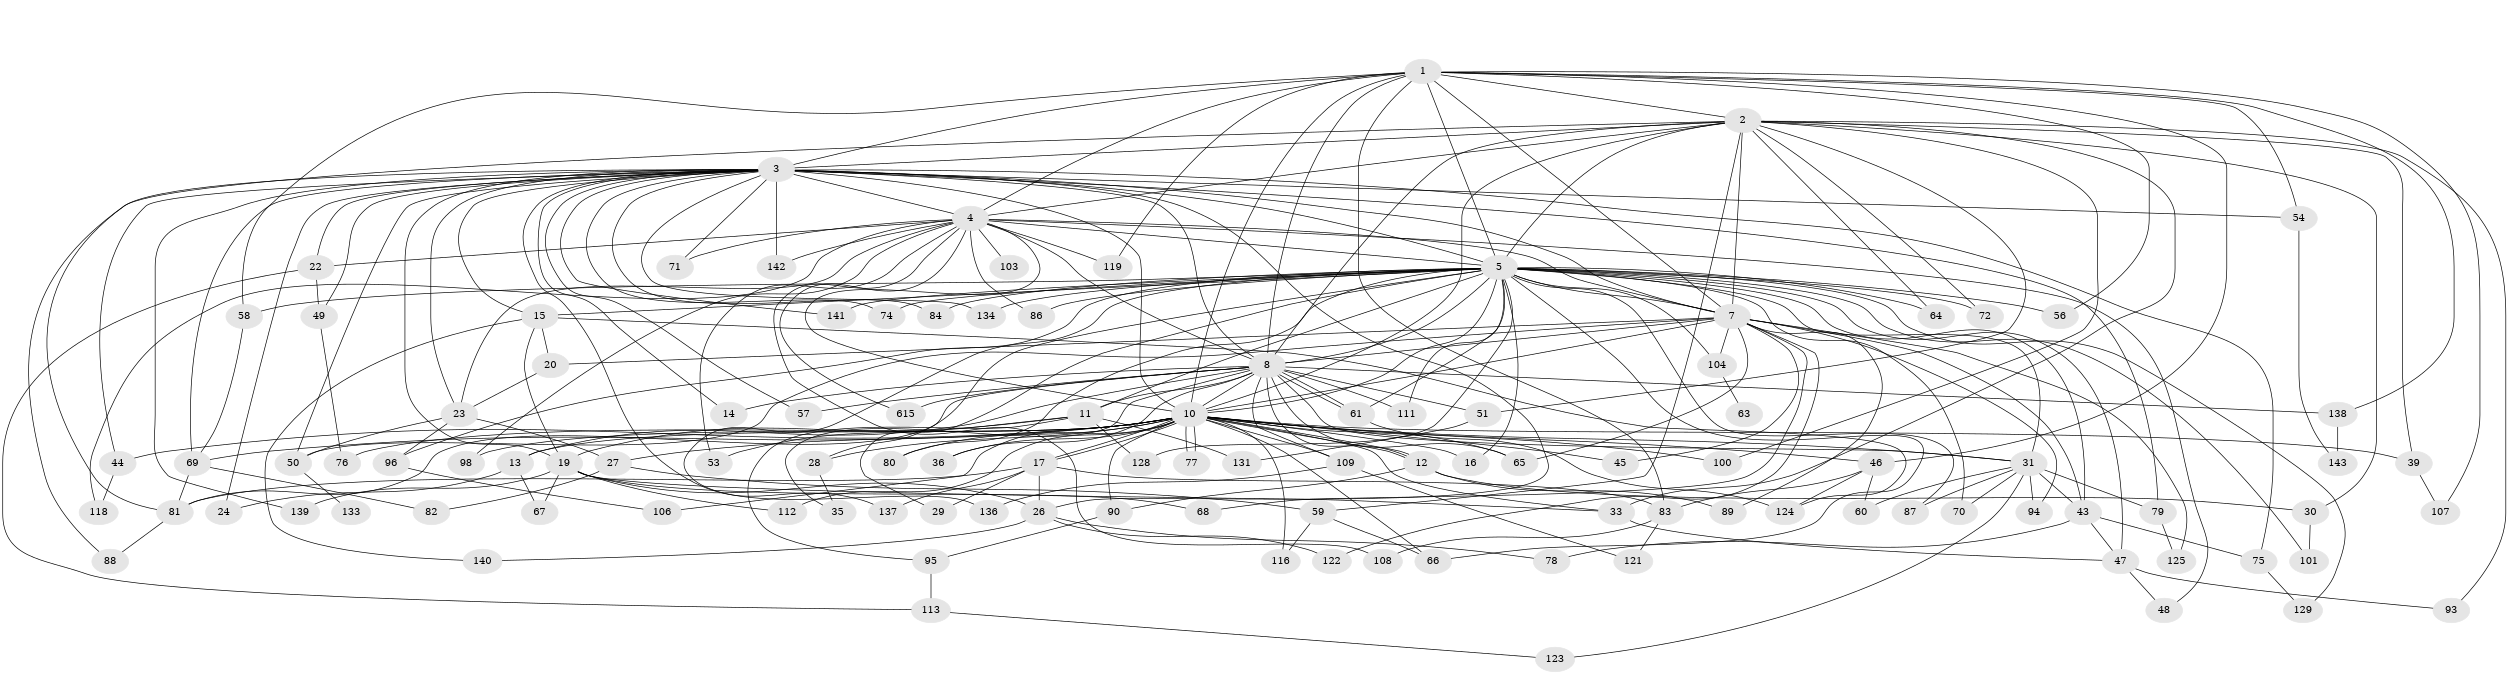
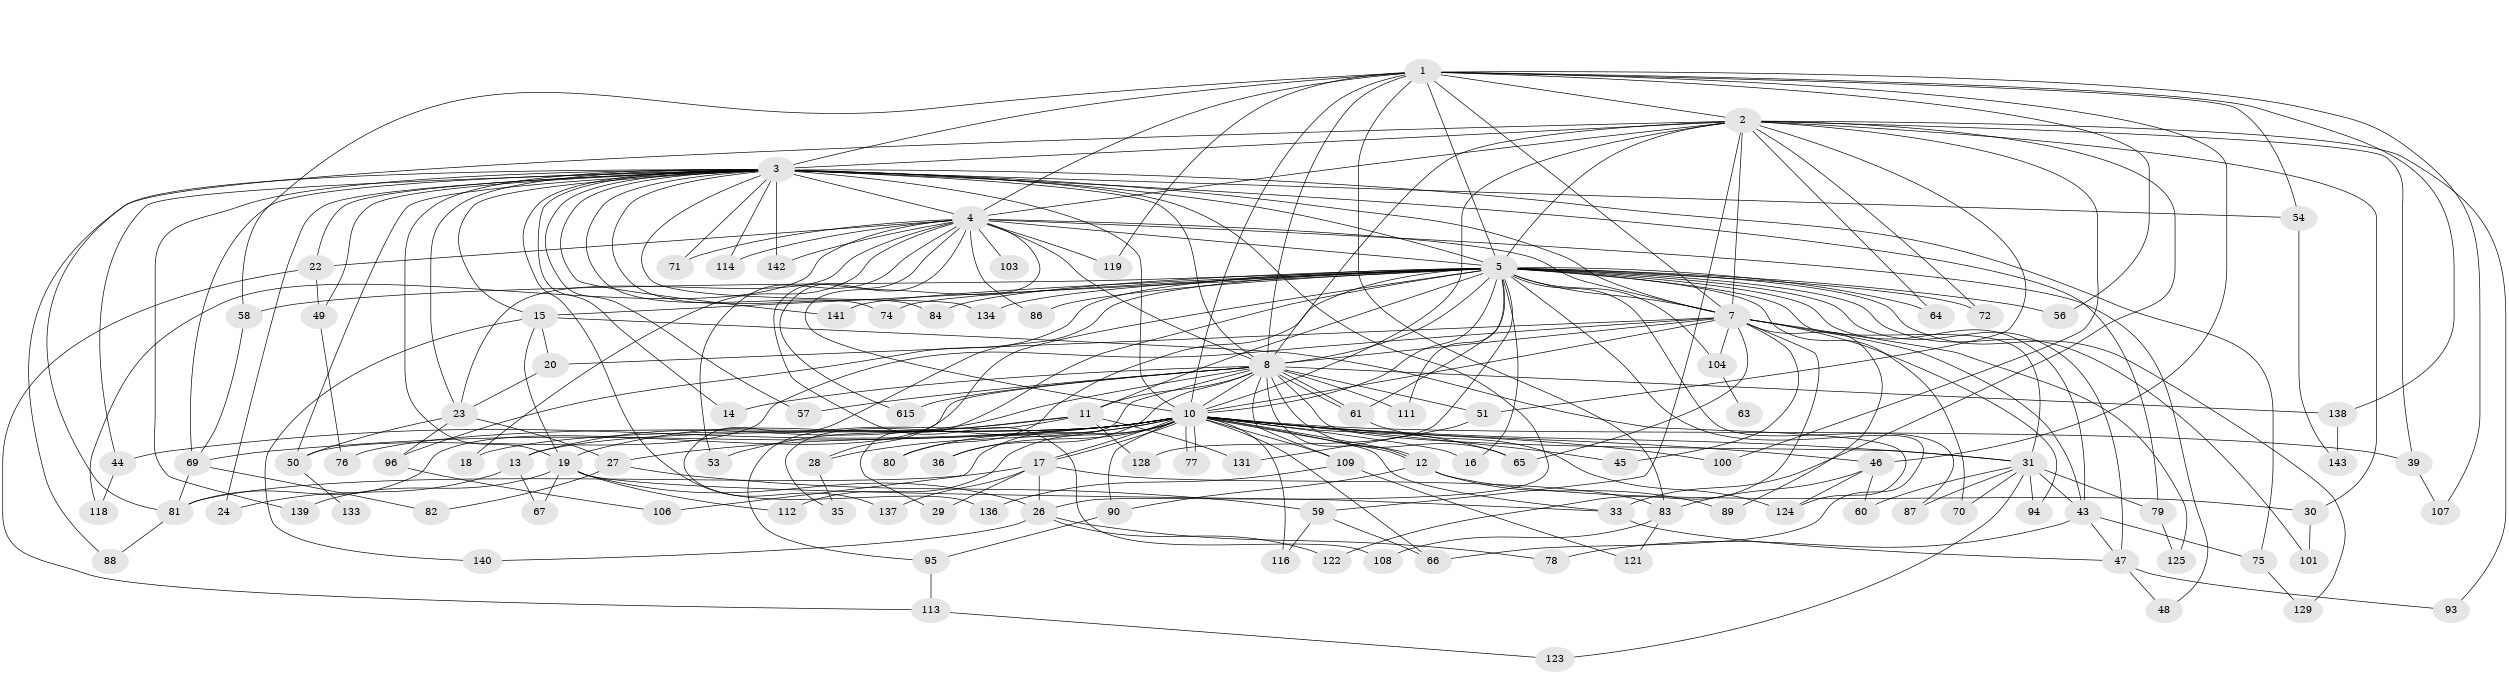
none -> (725, 267)
(466, 463) -> (466, 463)
(1203, 512) -> none
